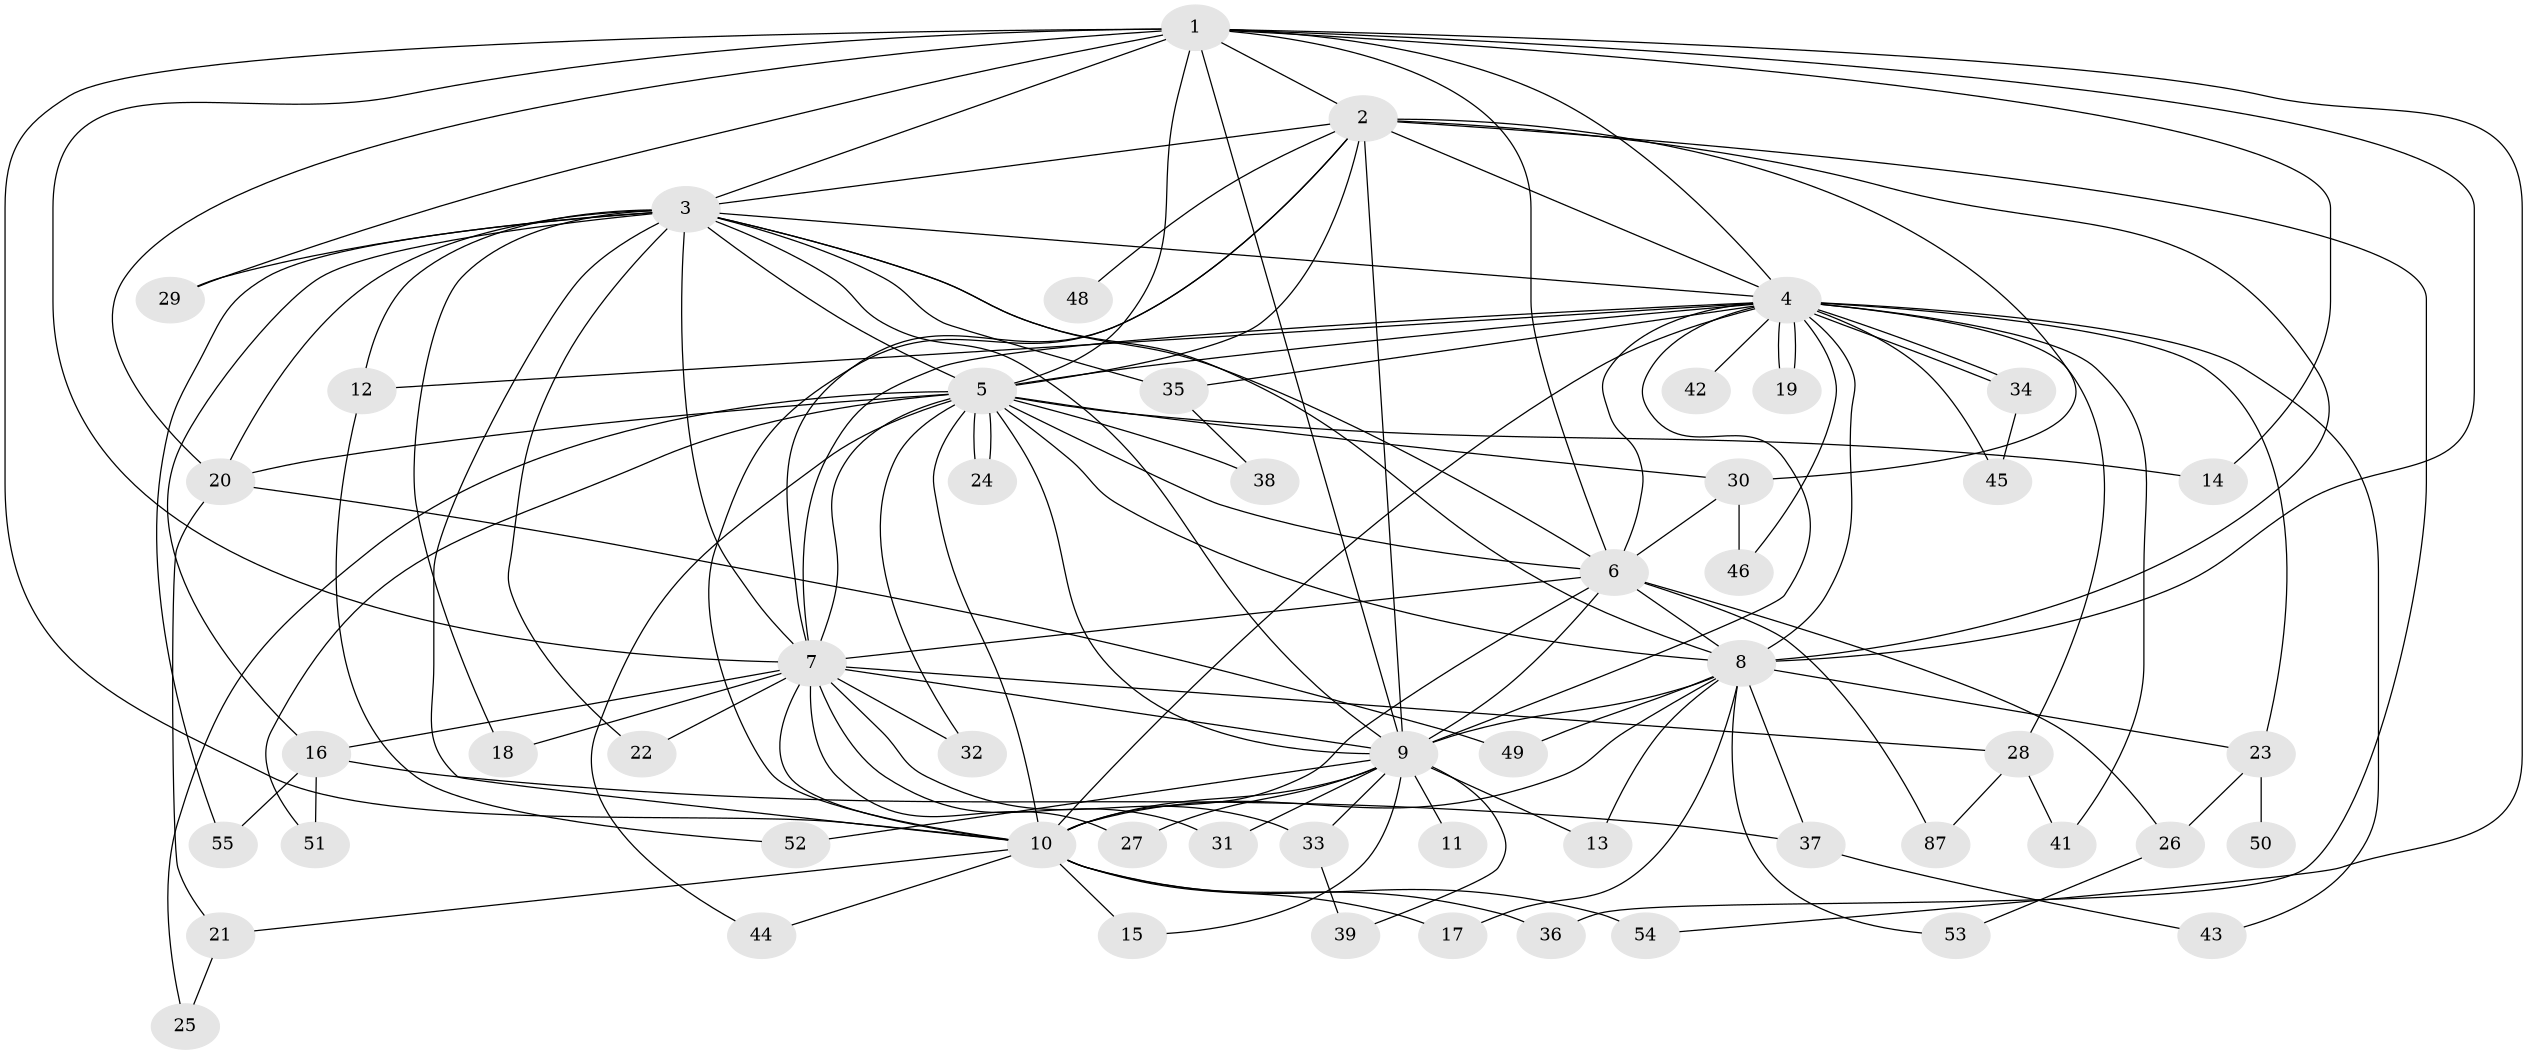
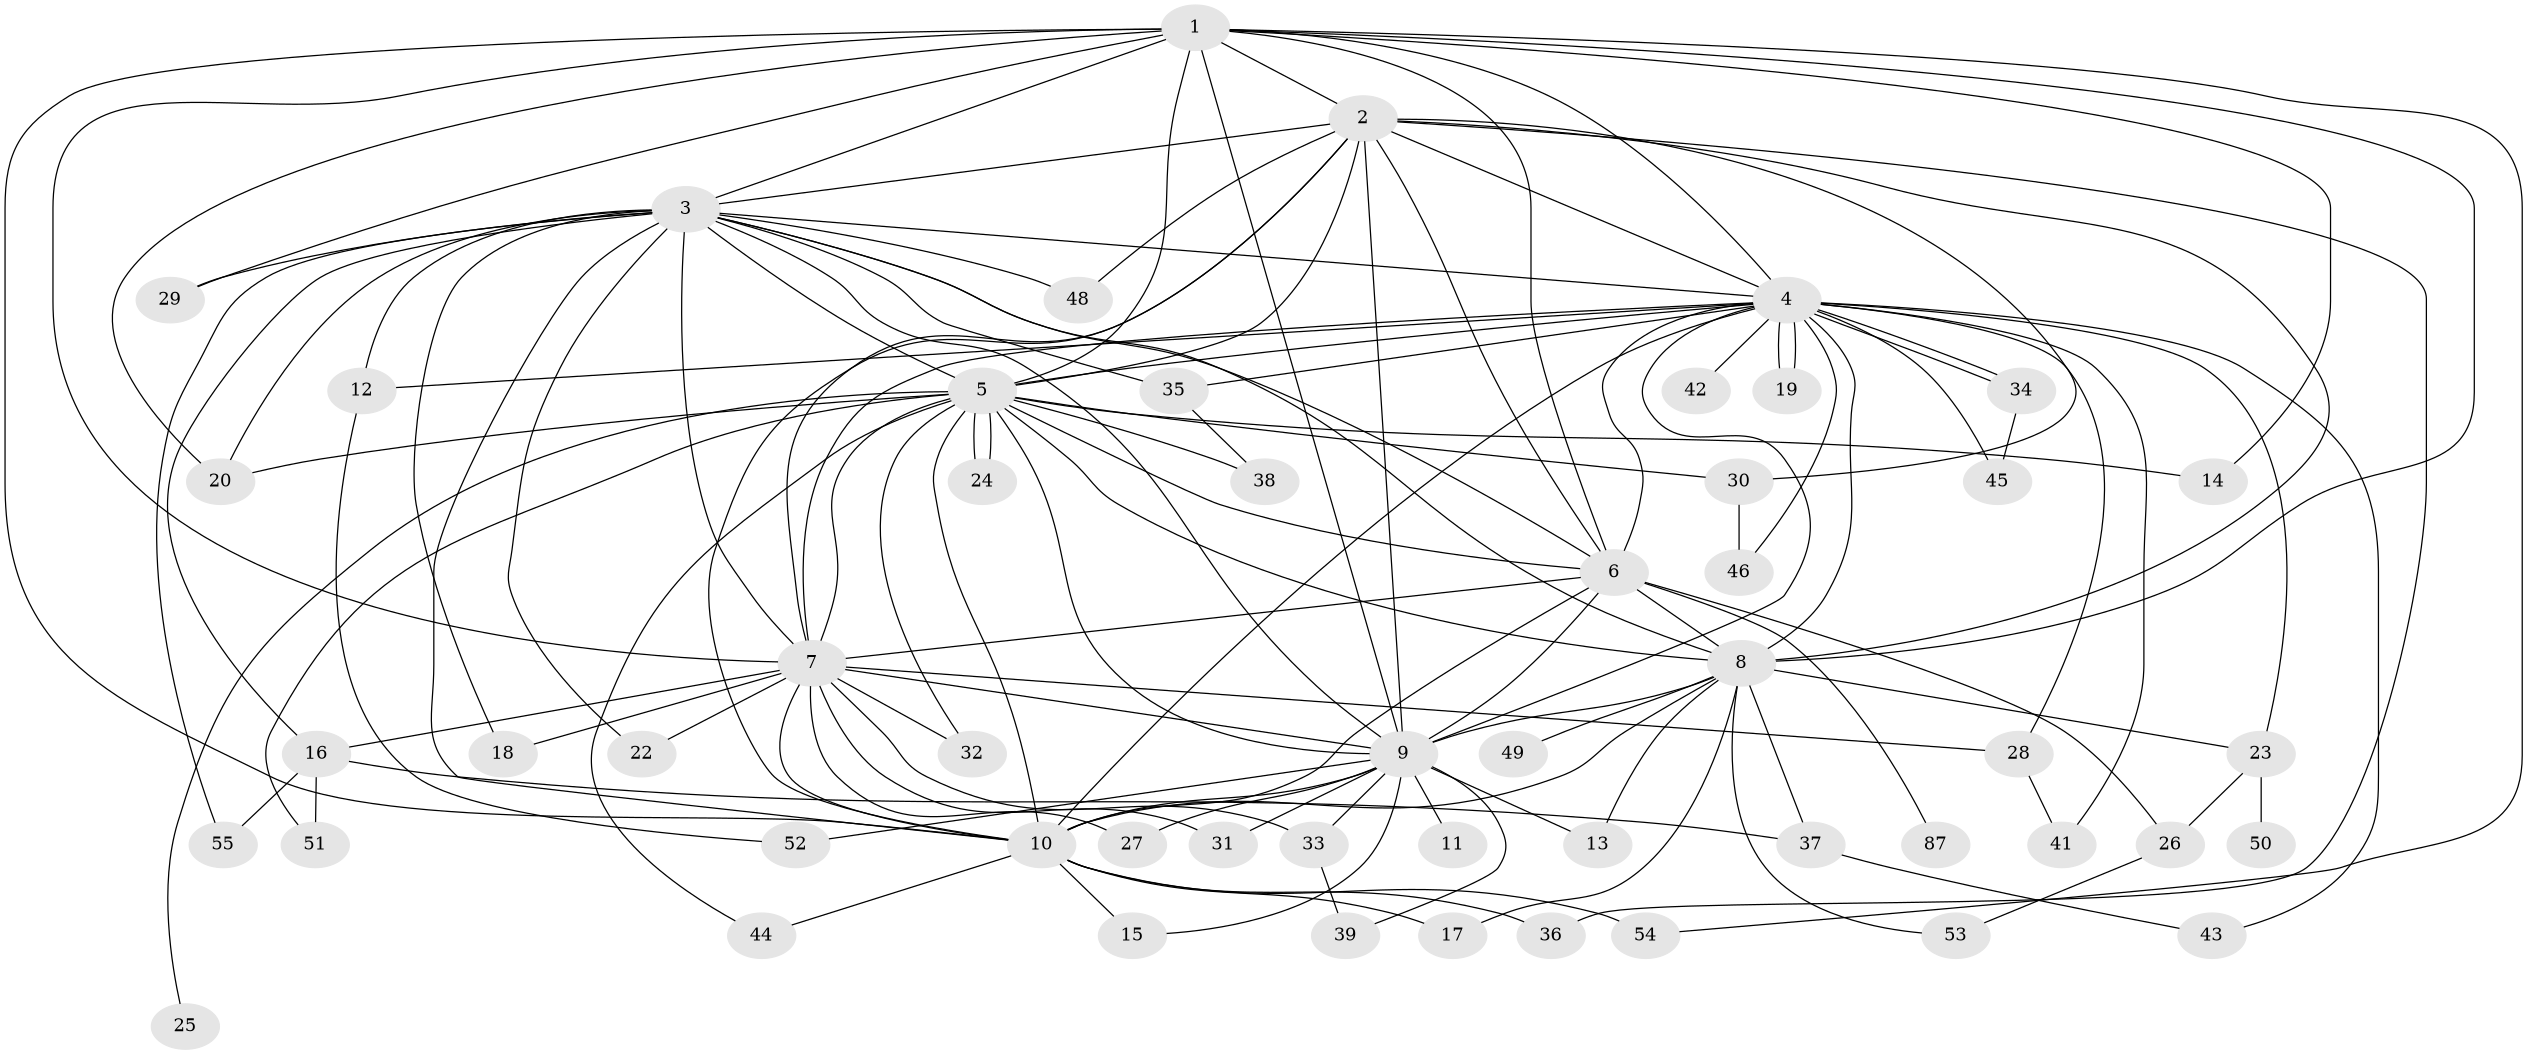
none -> (887, 243)
(1677, 527) -> (1486, 360)
(873, 594) -> none
(1977, 800) -> none
(221, 936) -> none
